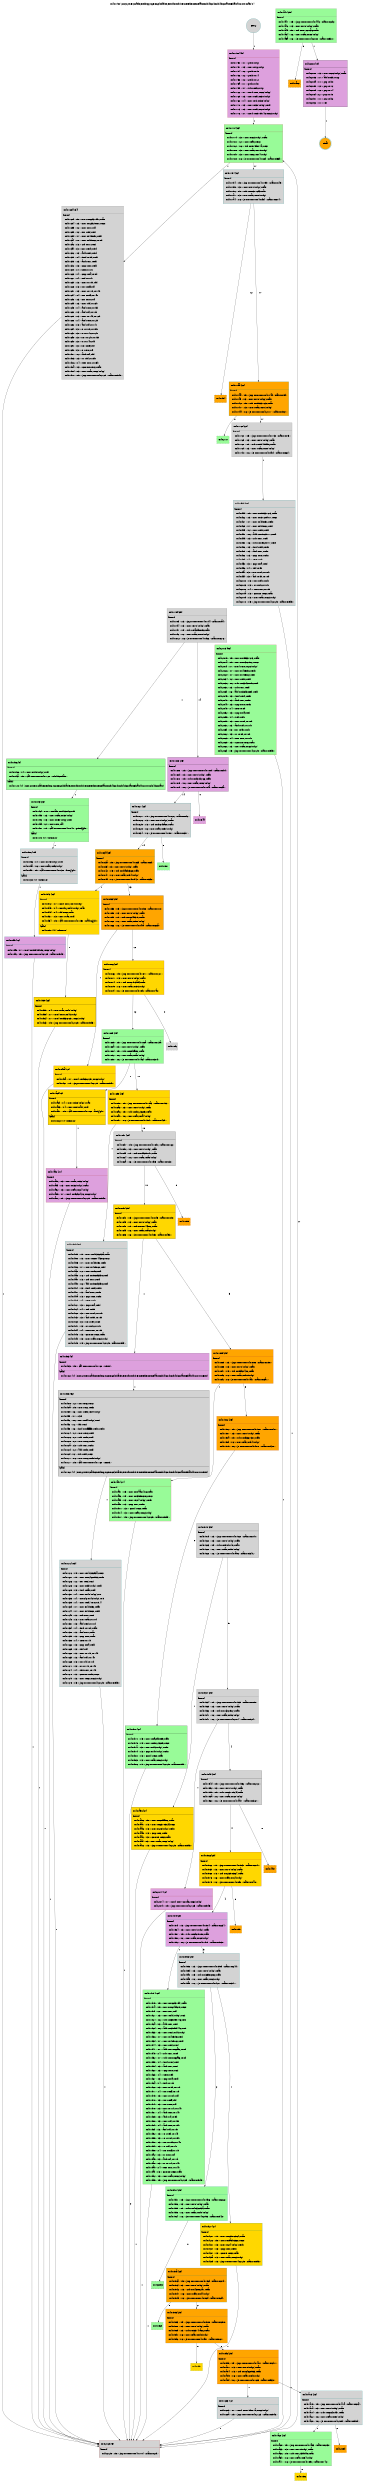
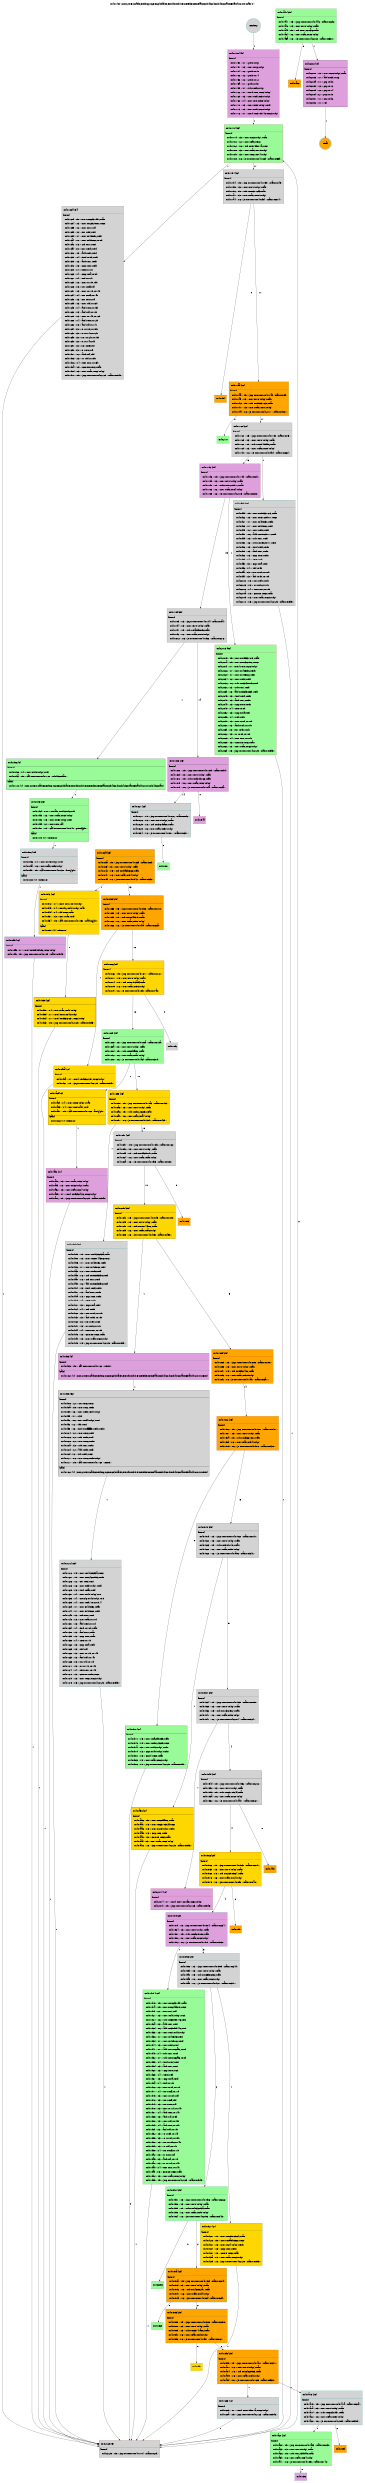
(253, 26) -> (253, 26)
(251, 293) -> (251, 293)
none -> (230, 481)
(143, 843) -> none
(245, 1387) -> (245, 1387)
none -> (238, 1486)
(140, 1500) -> none
(141, 2171) -> none
none -> (197, 2244)
(301, 2477) -> (301, 2477)
